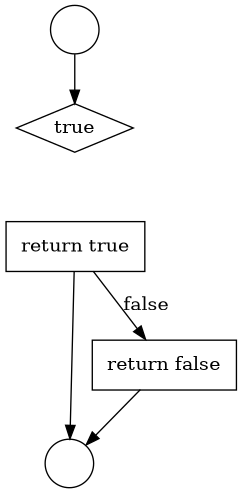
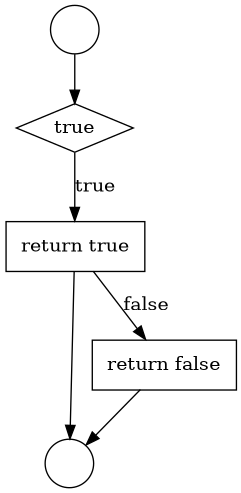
none -> (75, 180)
